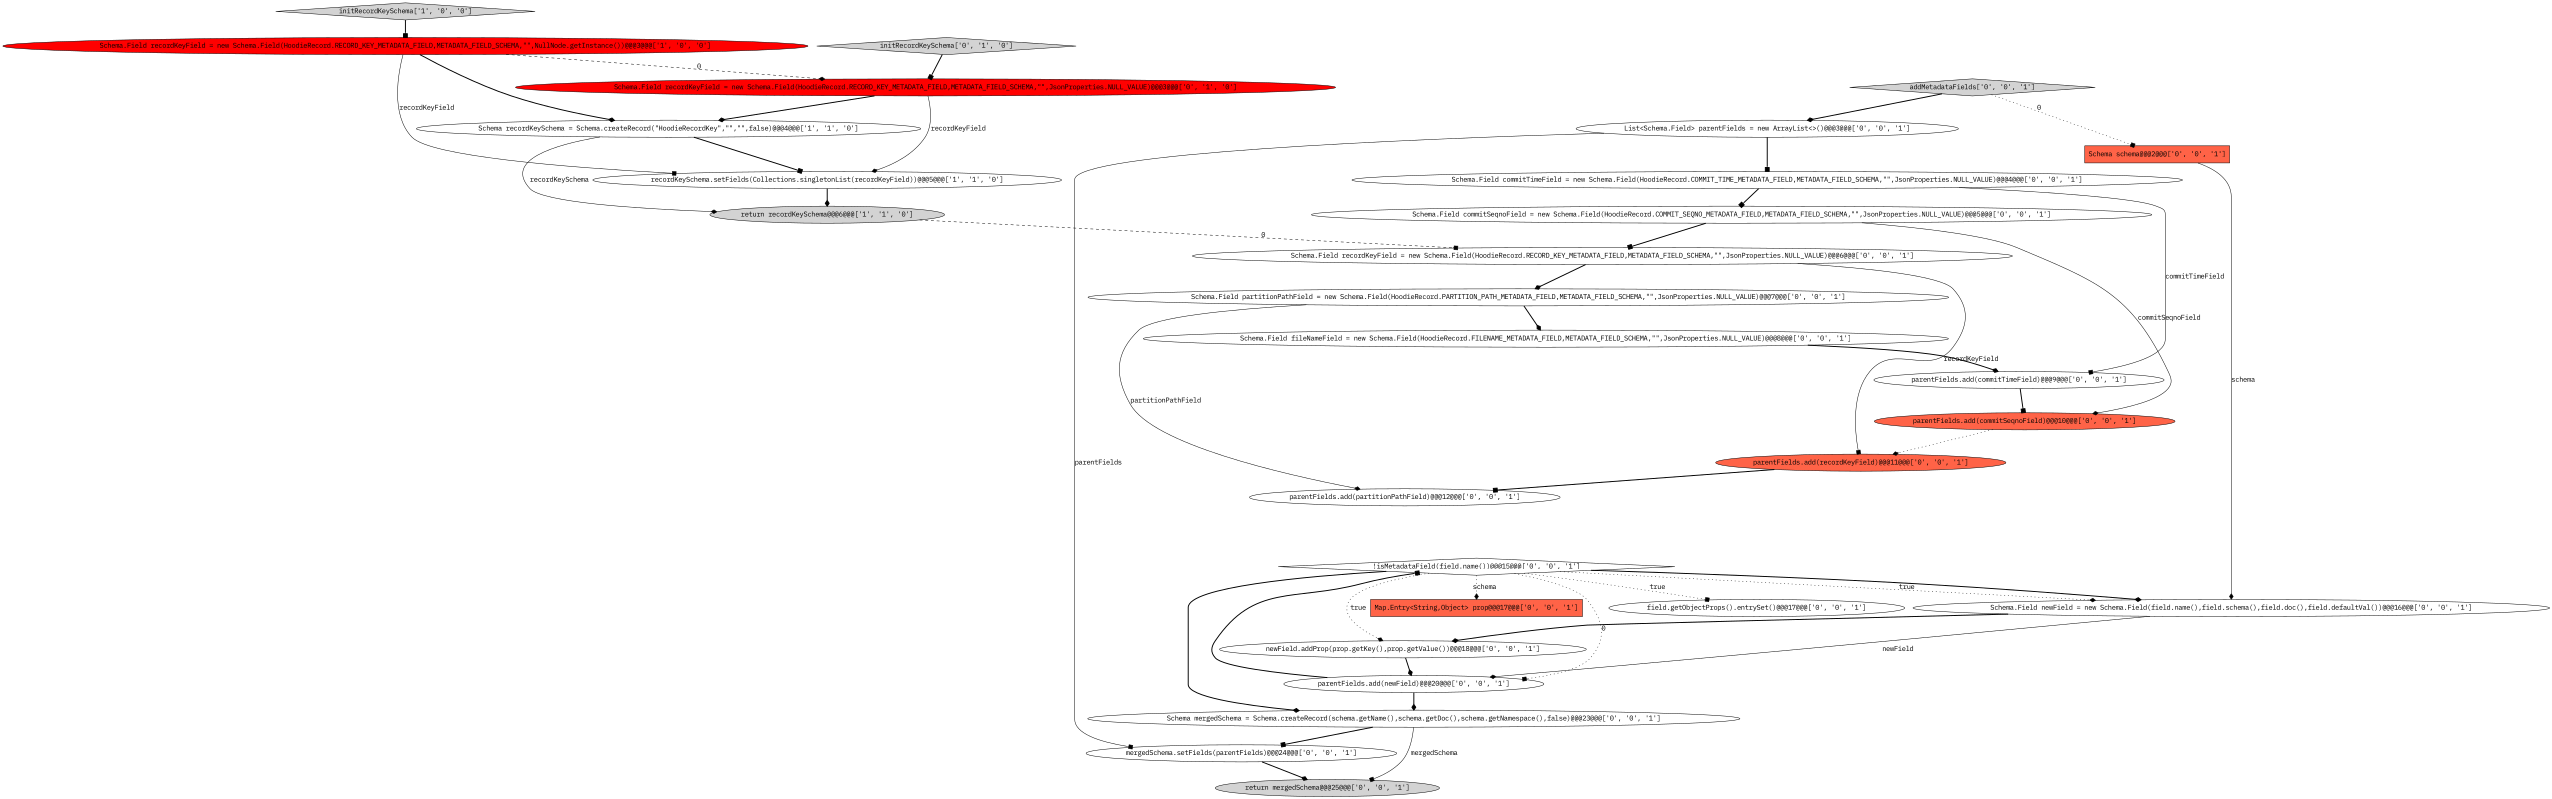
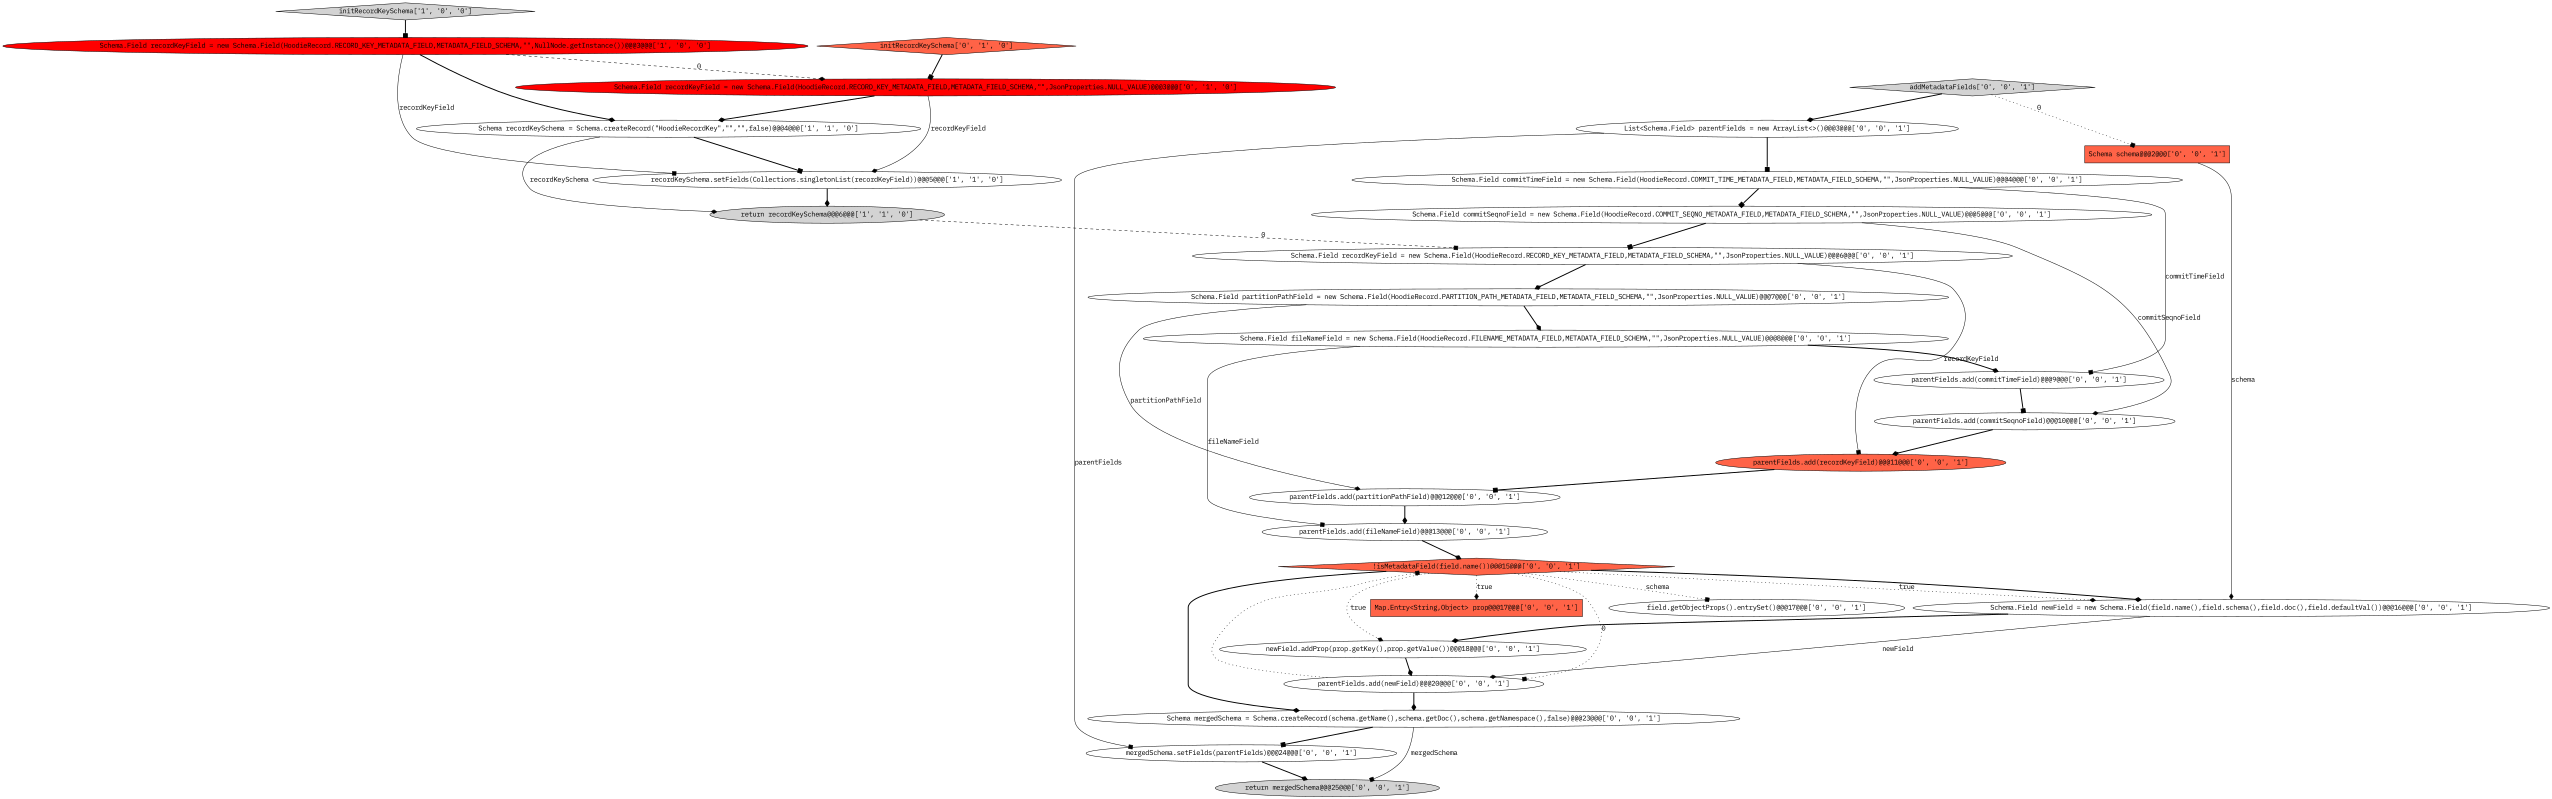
(946, 46) -> (946, 46)
(2025, 421) -> (2025, 421)
(1946, 441) -> (1946, 441)
none -> (1405, 532)
(1477, 567) -> (1477, 567)
(1485, 587) -> (1485, 587)
(1658, 587) -> (1658, 587)
(1244, 611) -> (1244, 611)
